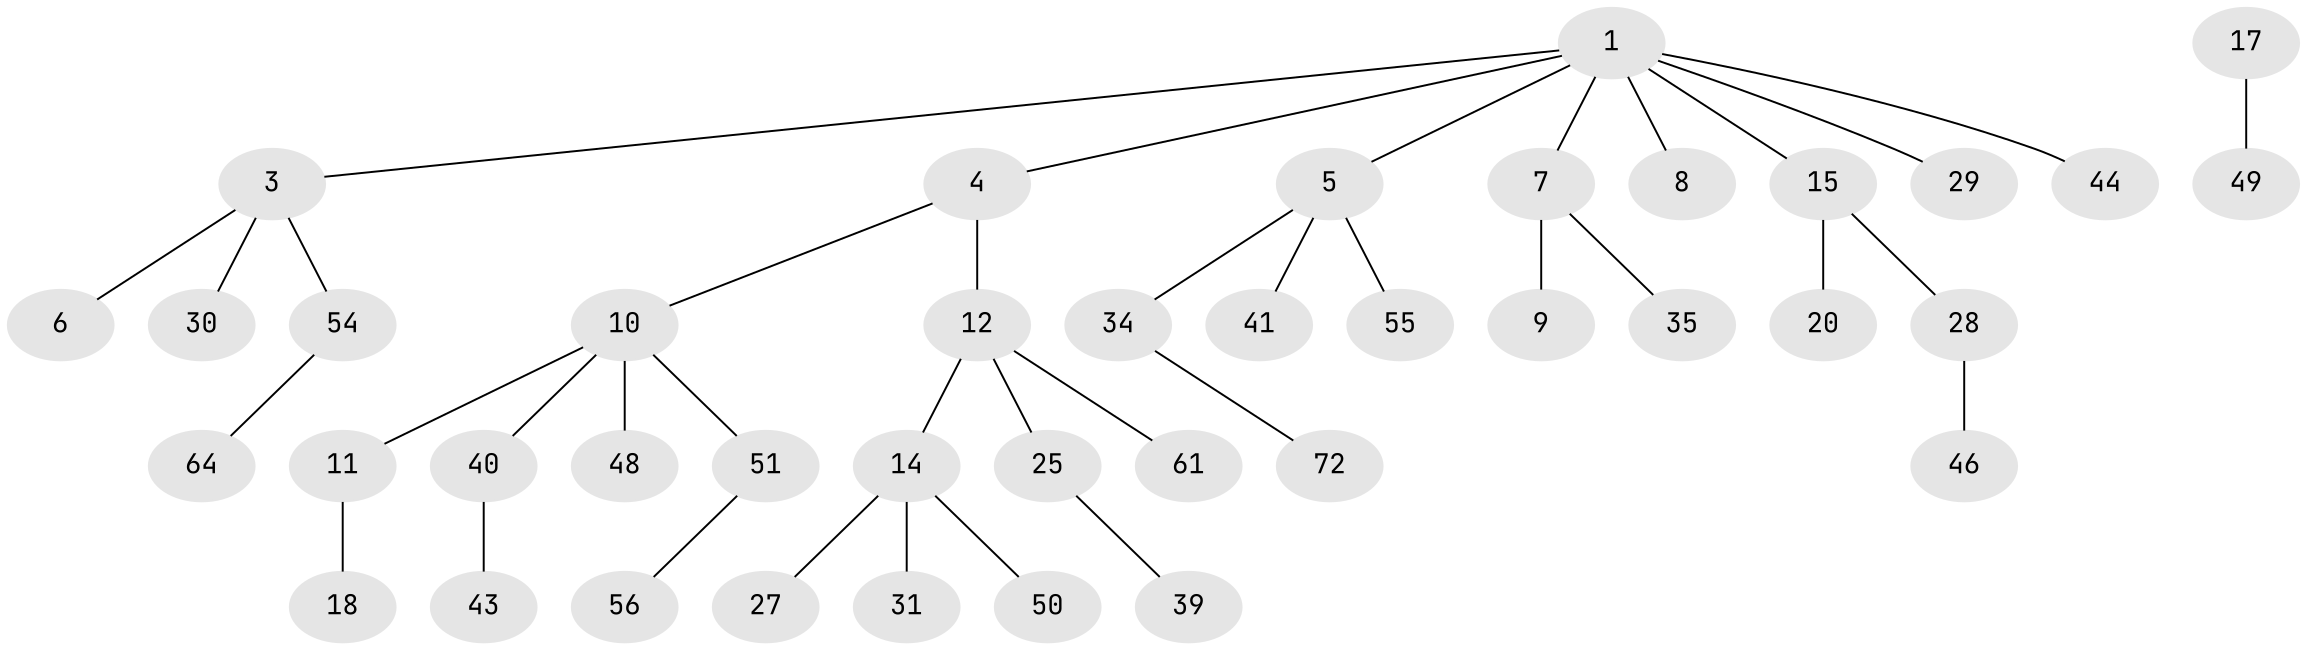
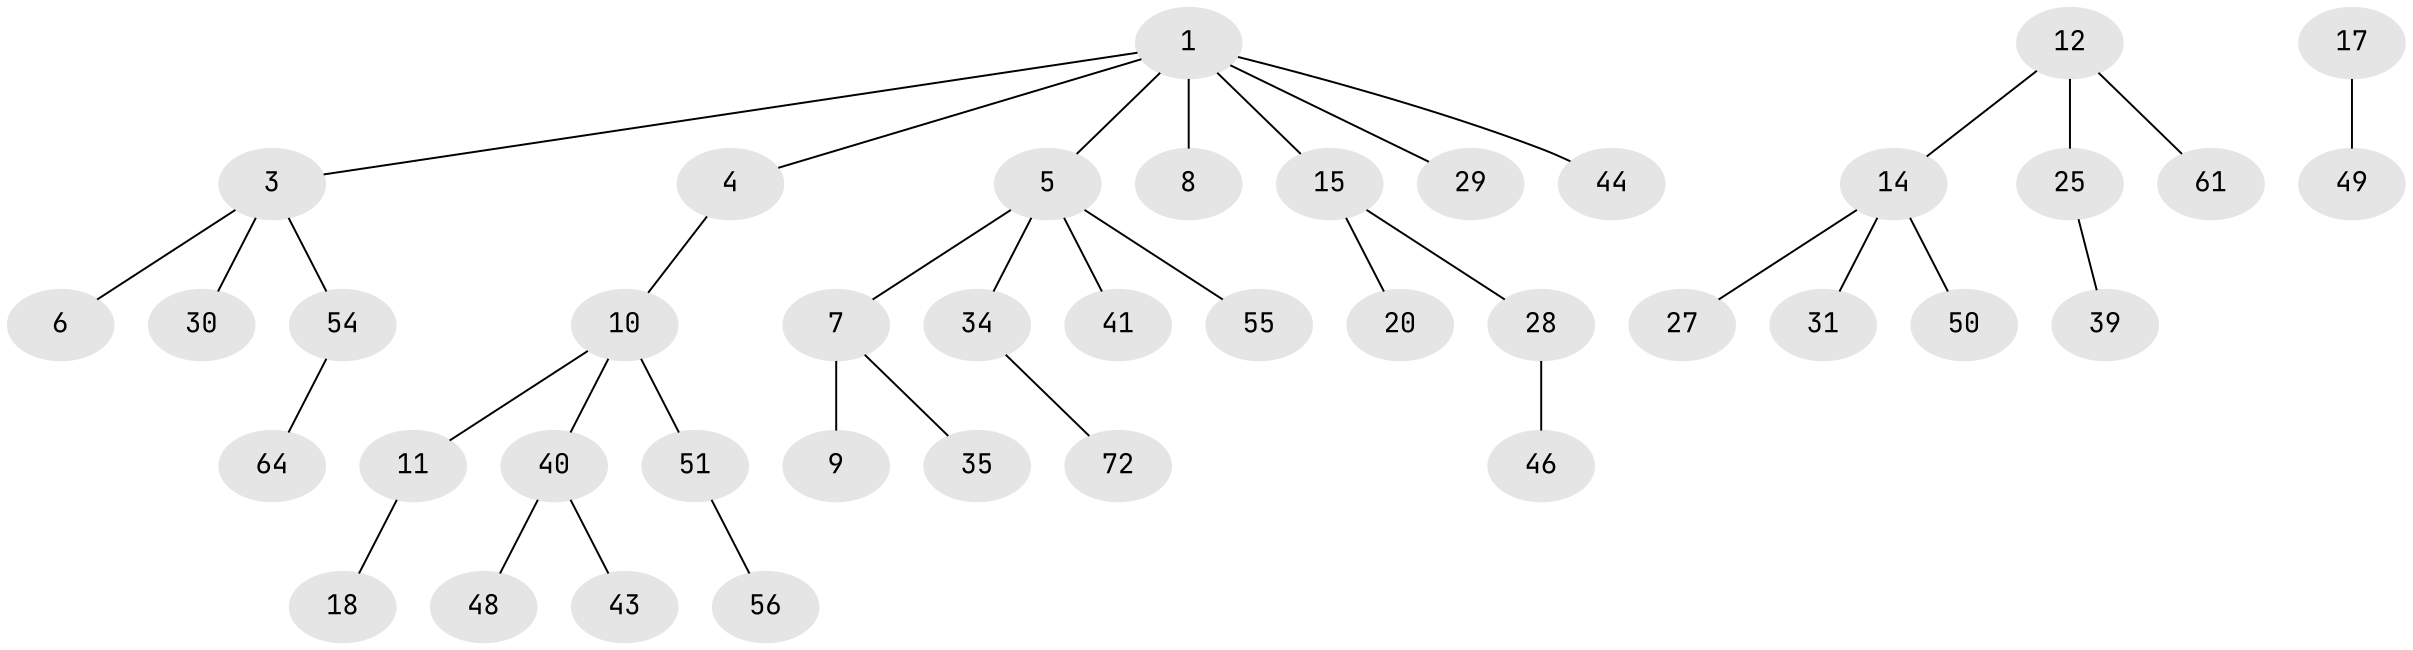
(1576, 114) -> (942, 255)
(977, 255) -> none
(625, 396) -> (519, 537)
